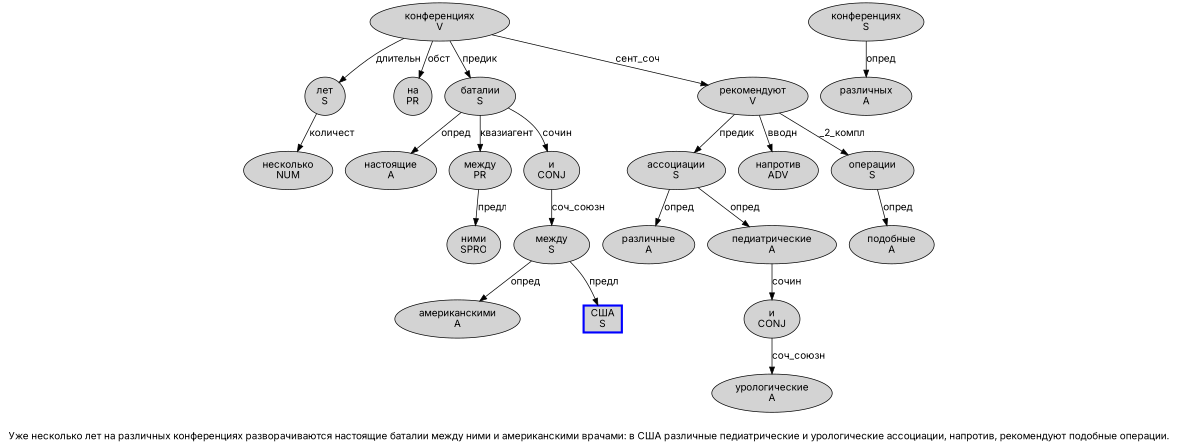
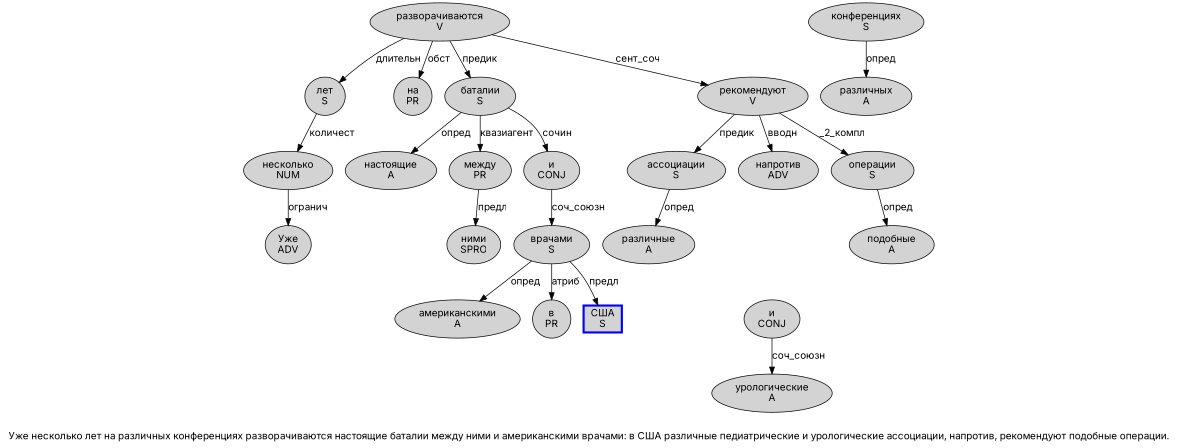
(440, 22) -> (440, 22)
none -> (288, 245)
(552, 245) -> (552, 245)
(772, 245) -> none
none -> (552, 319)
